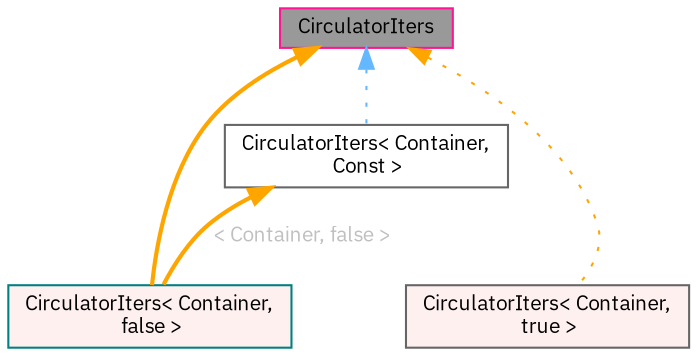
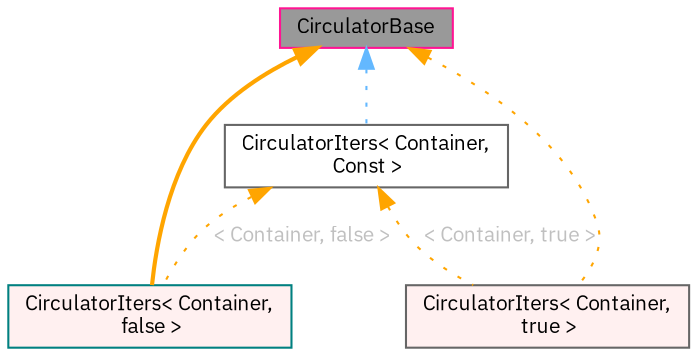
(366, 28) -> (366, 28)
(200, 233) -> (200, 233)
none -> (424, 253)
